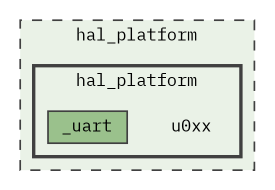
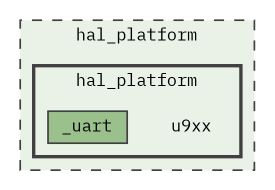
(192, 127) -> (192, 127)
